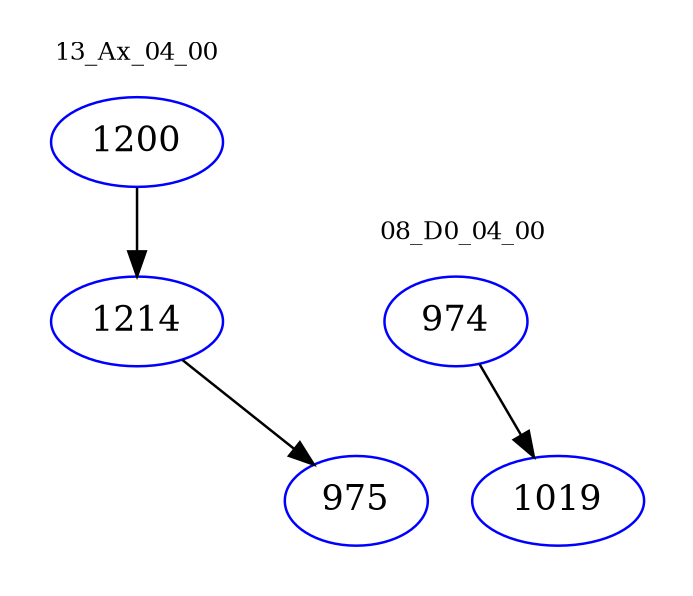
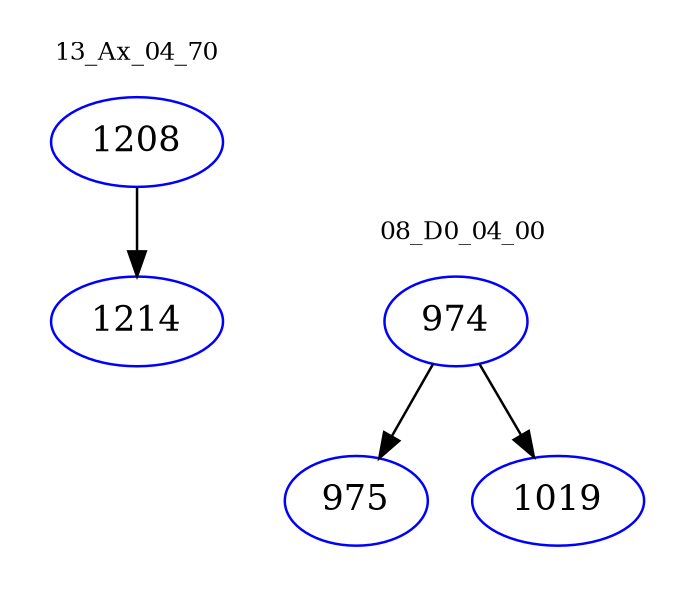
(137, 54) -> (137, 54)
(137, 142) -> (137, 142)
(238, 404) -> (412, 400)
